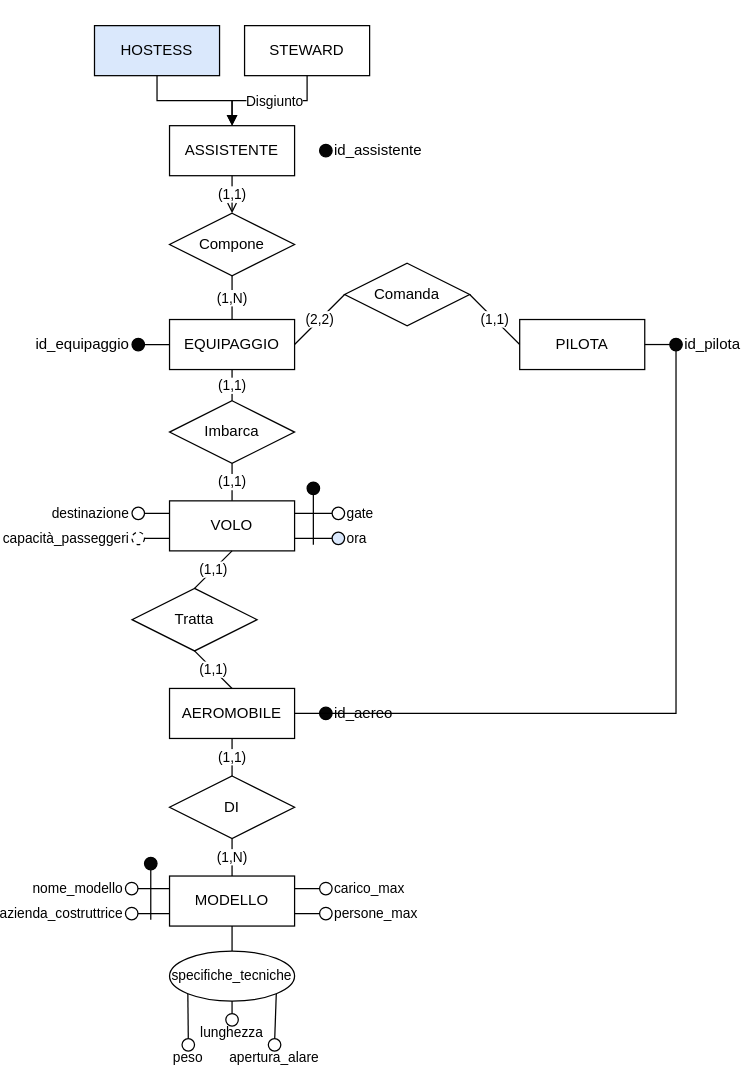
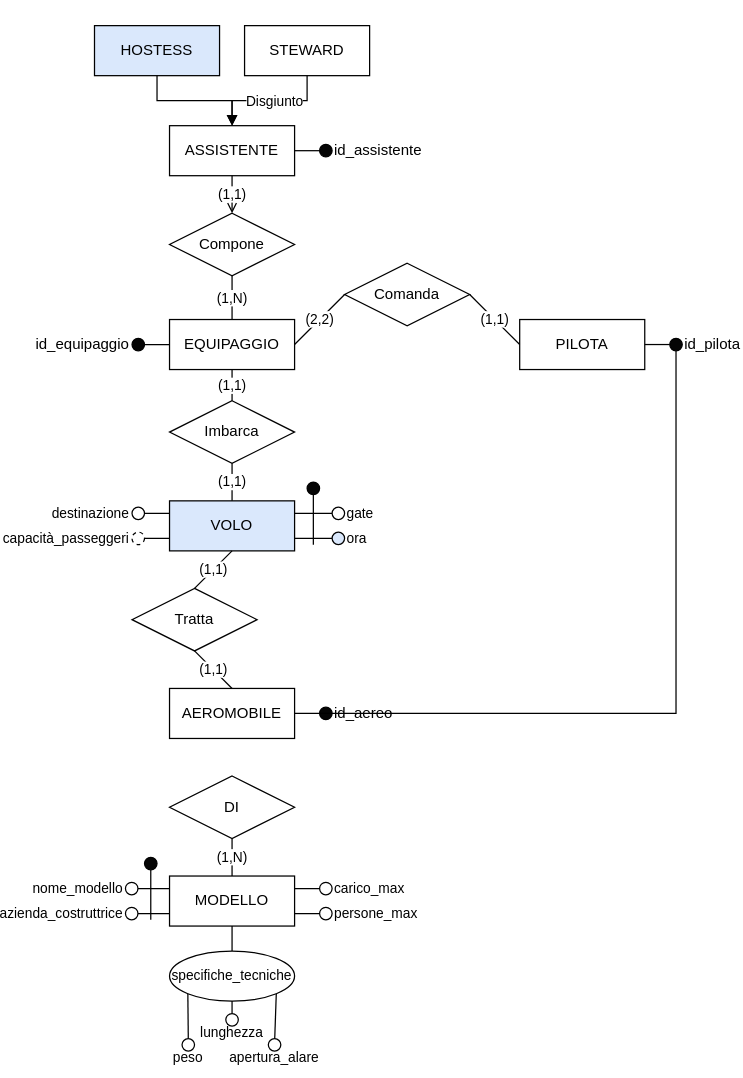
none -> (306, 151)
(232, 526) -> (232, 526)
(232, 767) -> none
